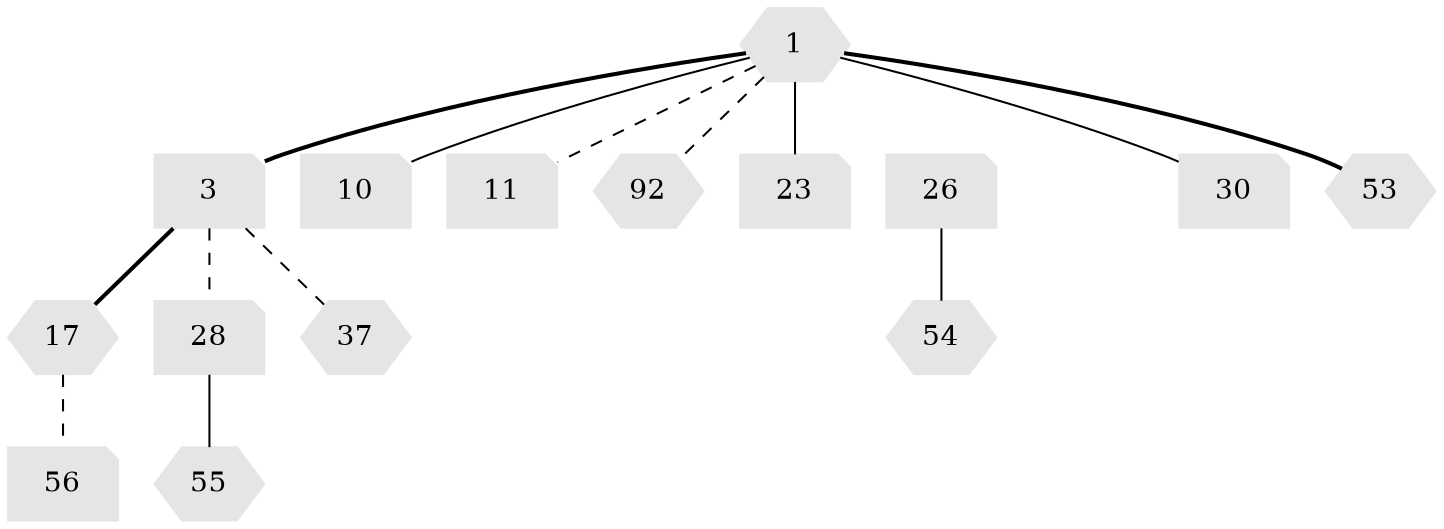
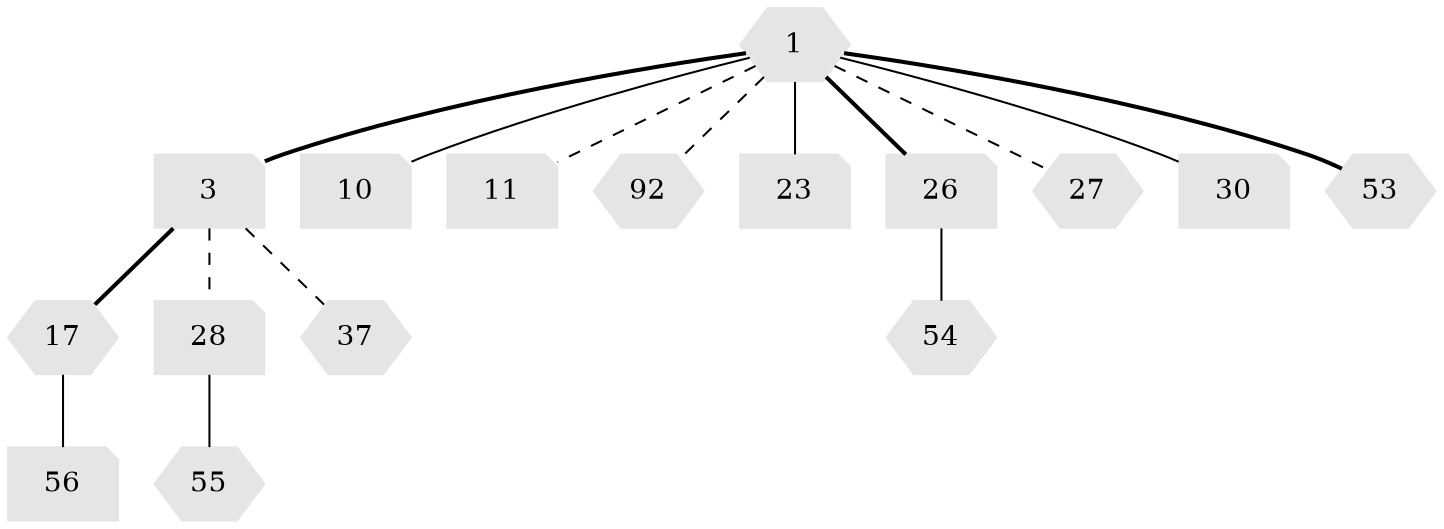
none -> (866, 116)
none -> (1088, 191)
(63, 411) -> (63, 411)
